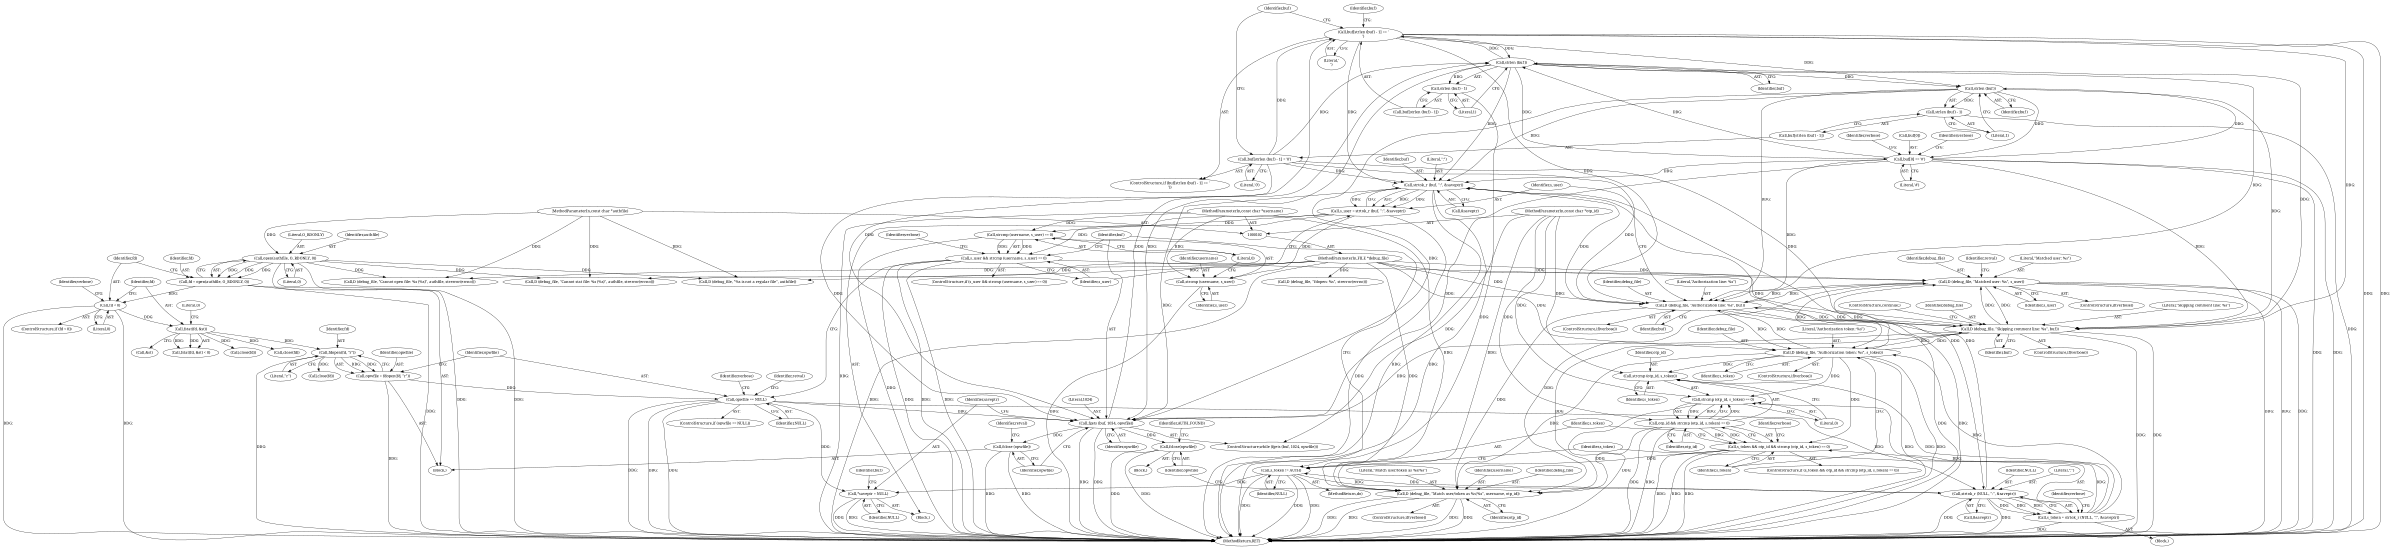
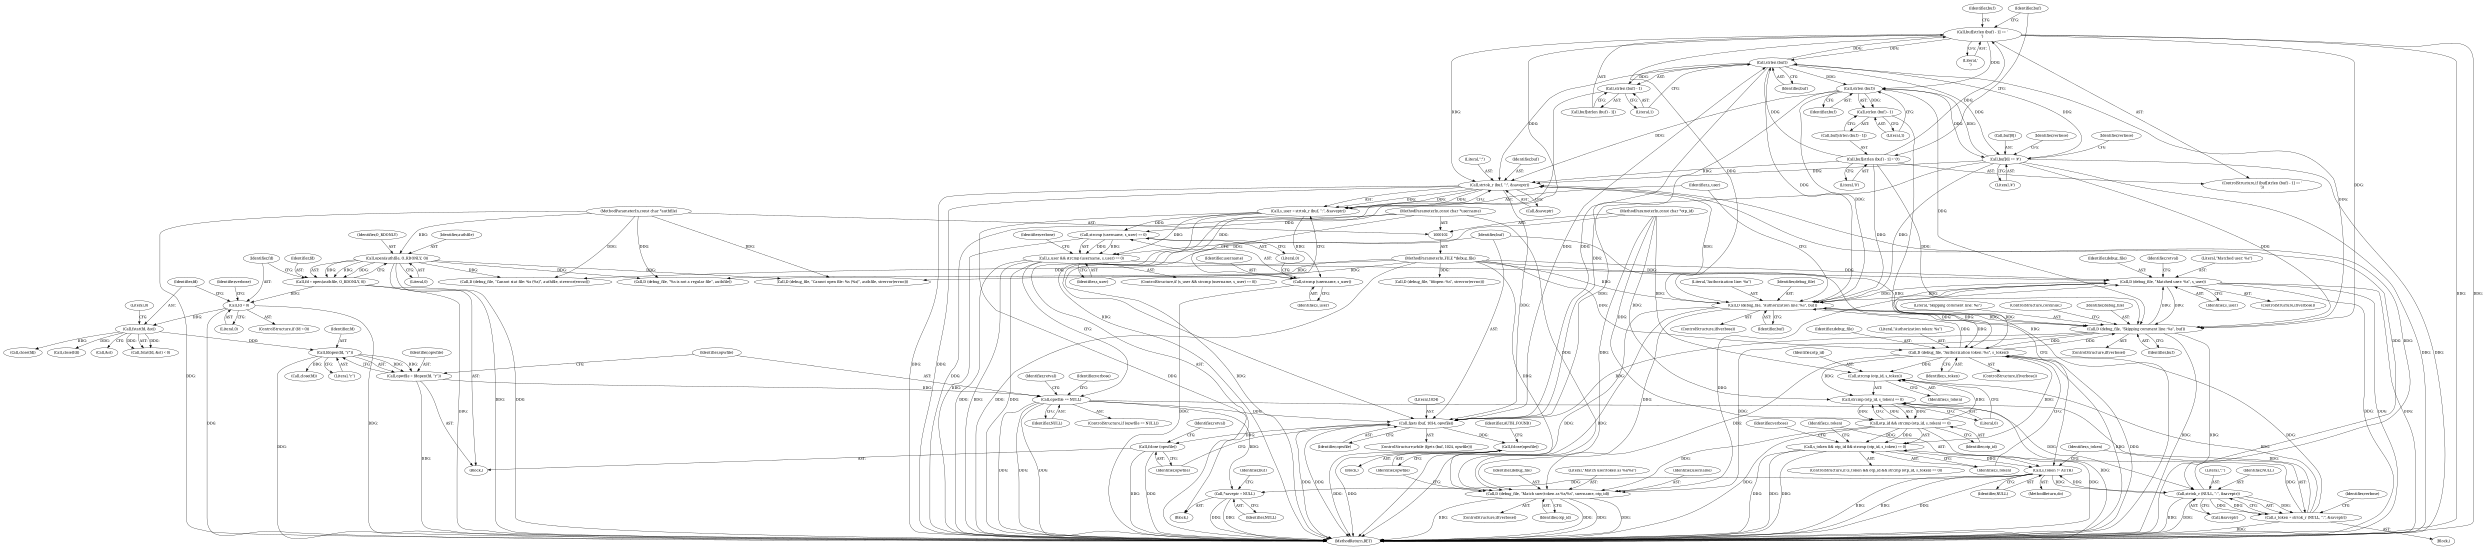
(884, 205) -> none
(306, 235) -> (377, 235)
(1421, 338) -> (1073, 270)
(982, 400) -> none
(1777, 400) -> (1981, 400)
(1743, 434) -> none
none -> (297, 535)
